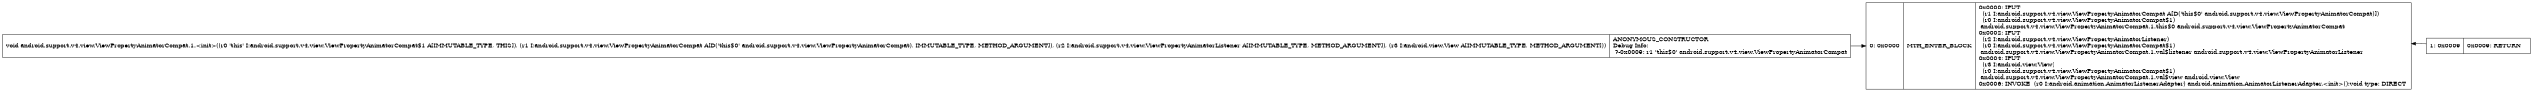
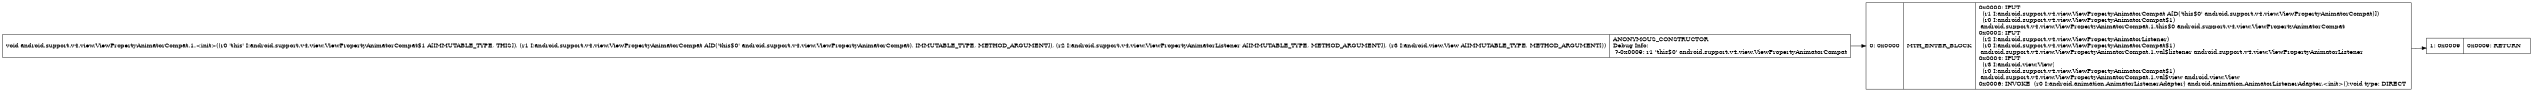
(2421, 44) -> (2417, 48)
